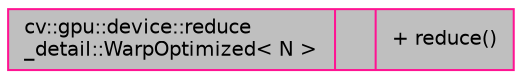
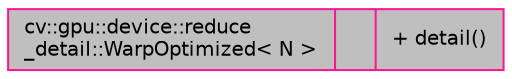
(445, 39) -> (440, 39)
